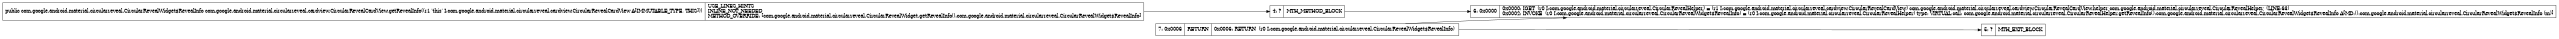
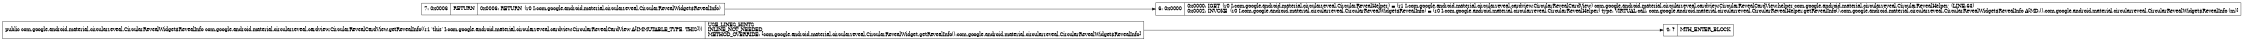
(1314, 11) -> (1705, 30)
(1406, 12) -> none
(2013, 30) -> none
